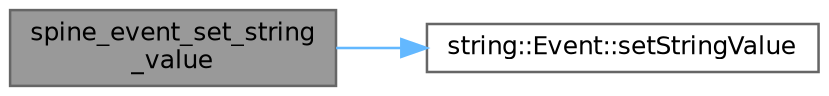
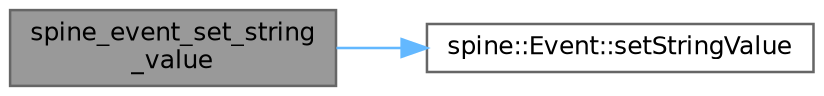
(623, 48) -> (620, 48)
